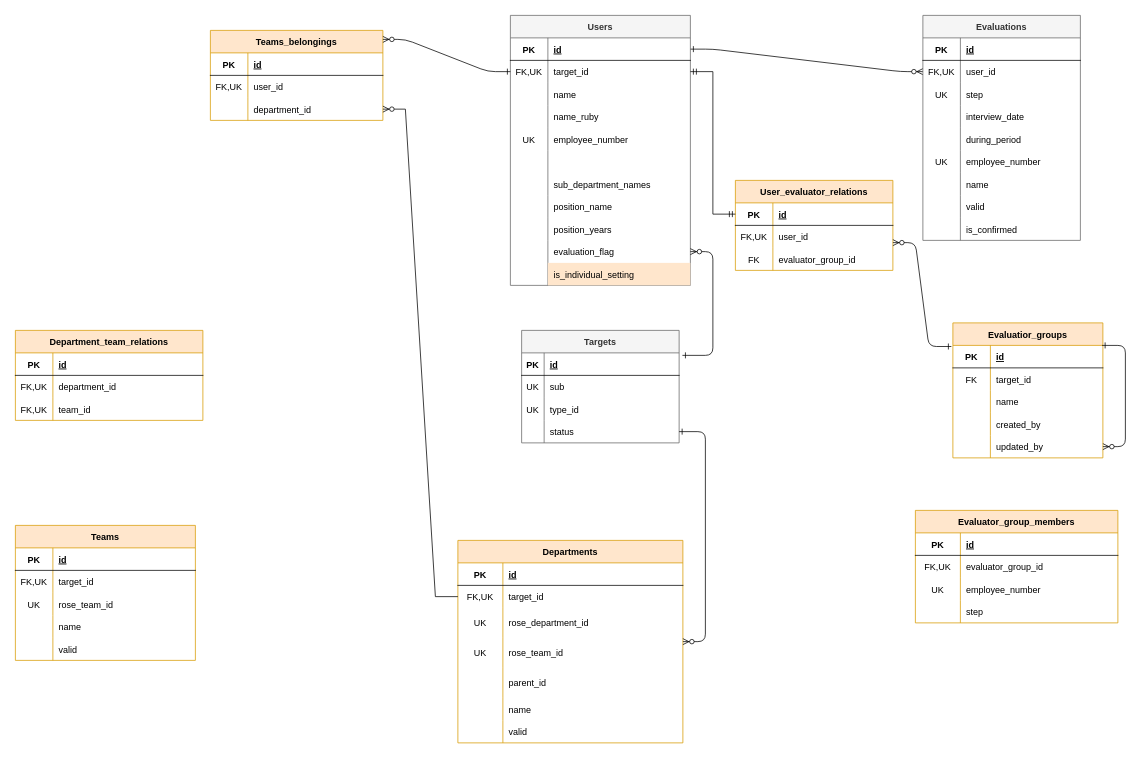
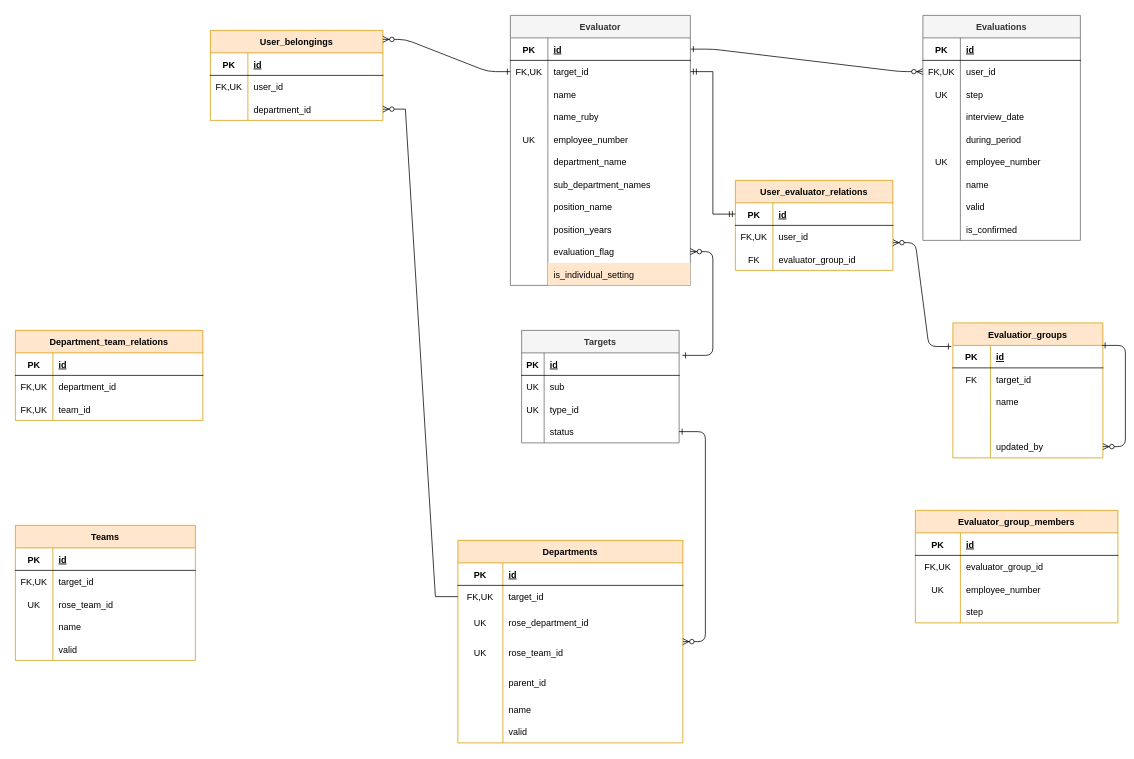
(600, 27) -> (600, 27)
(296, 42) -> (296, 42)
none -> (619, 162)
(1047, 424) -> none
